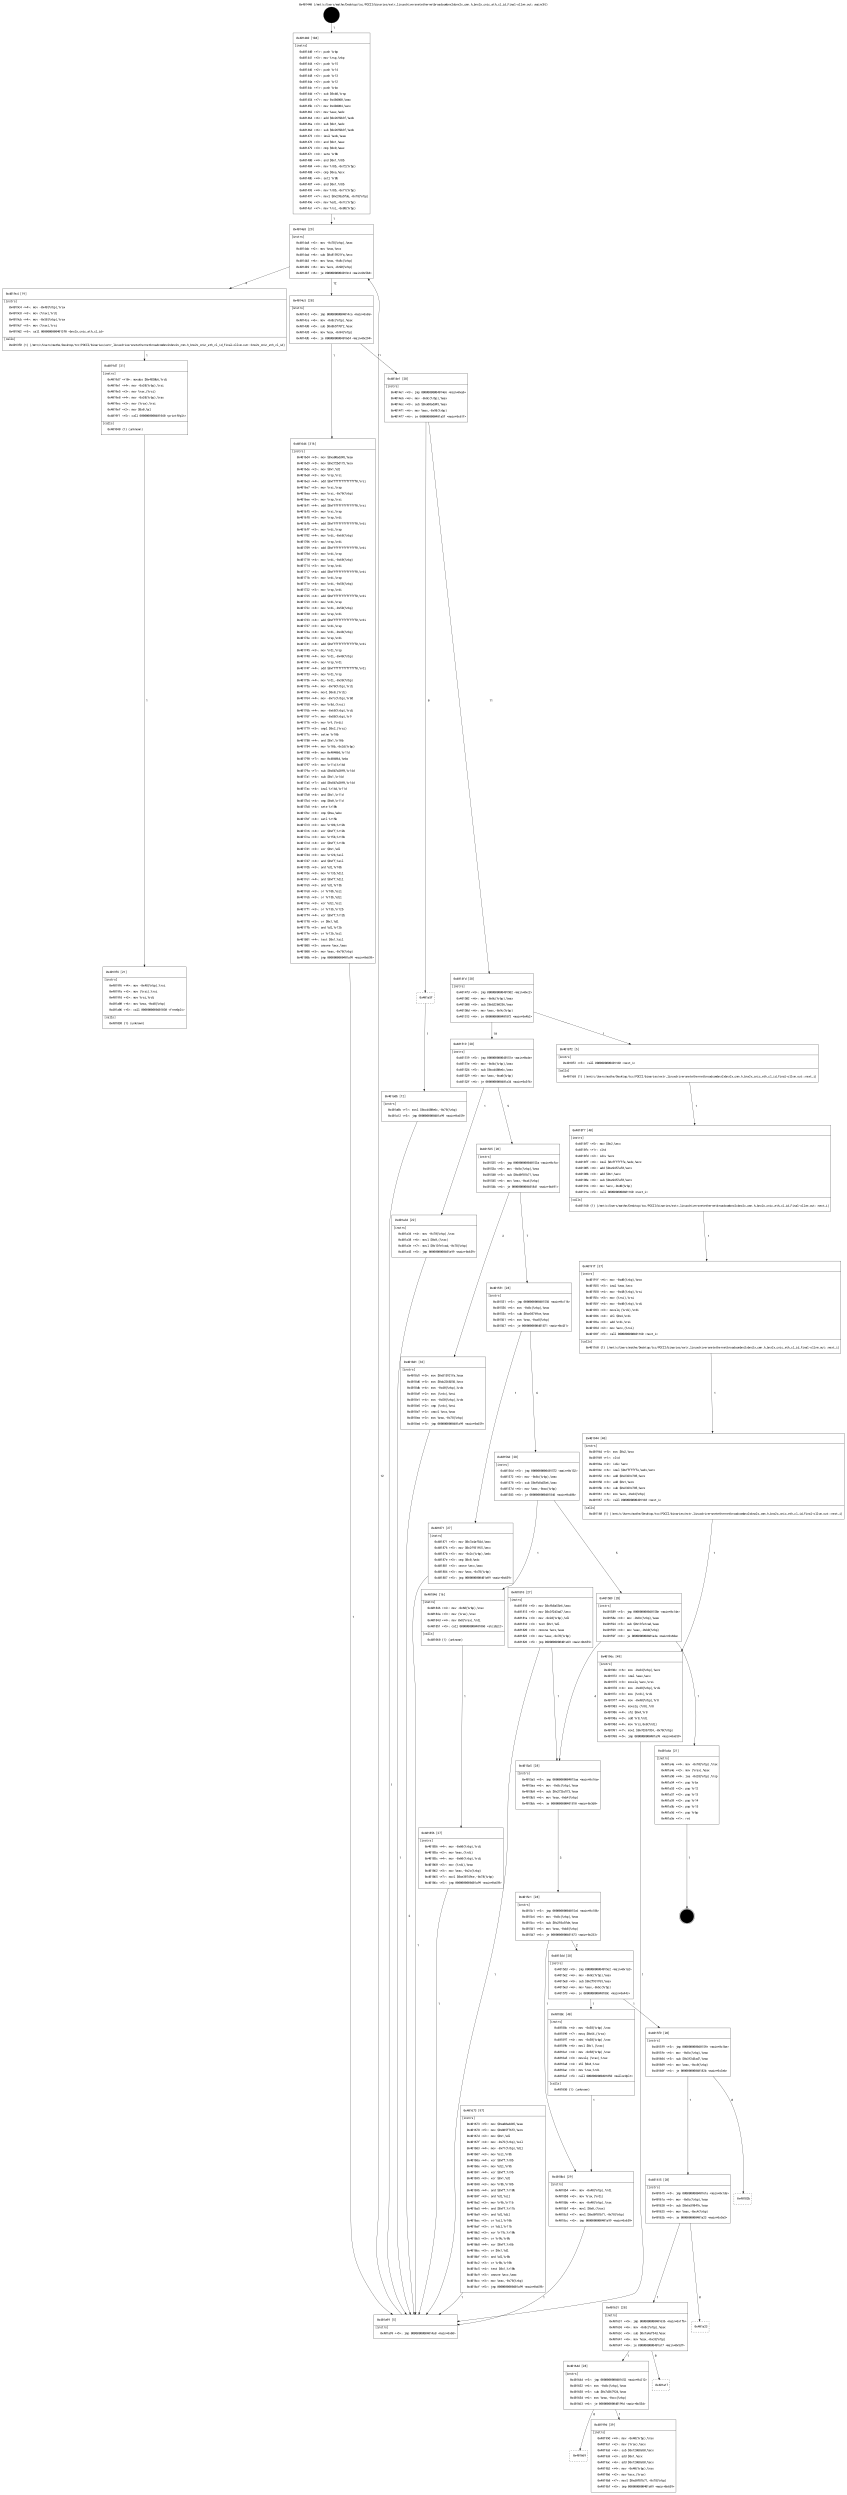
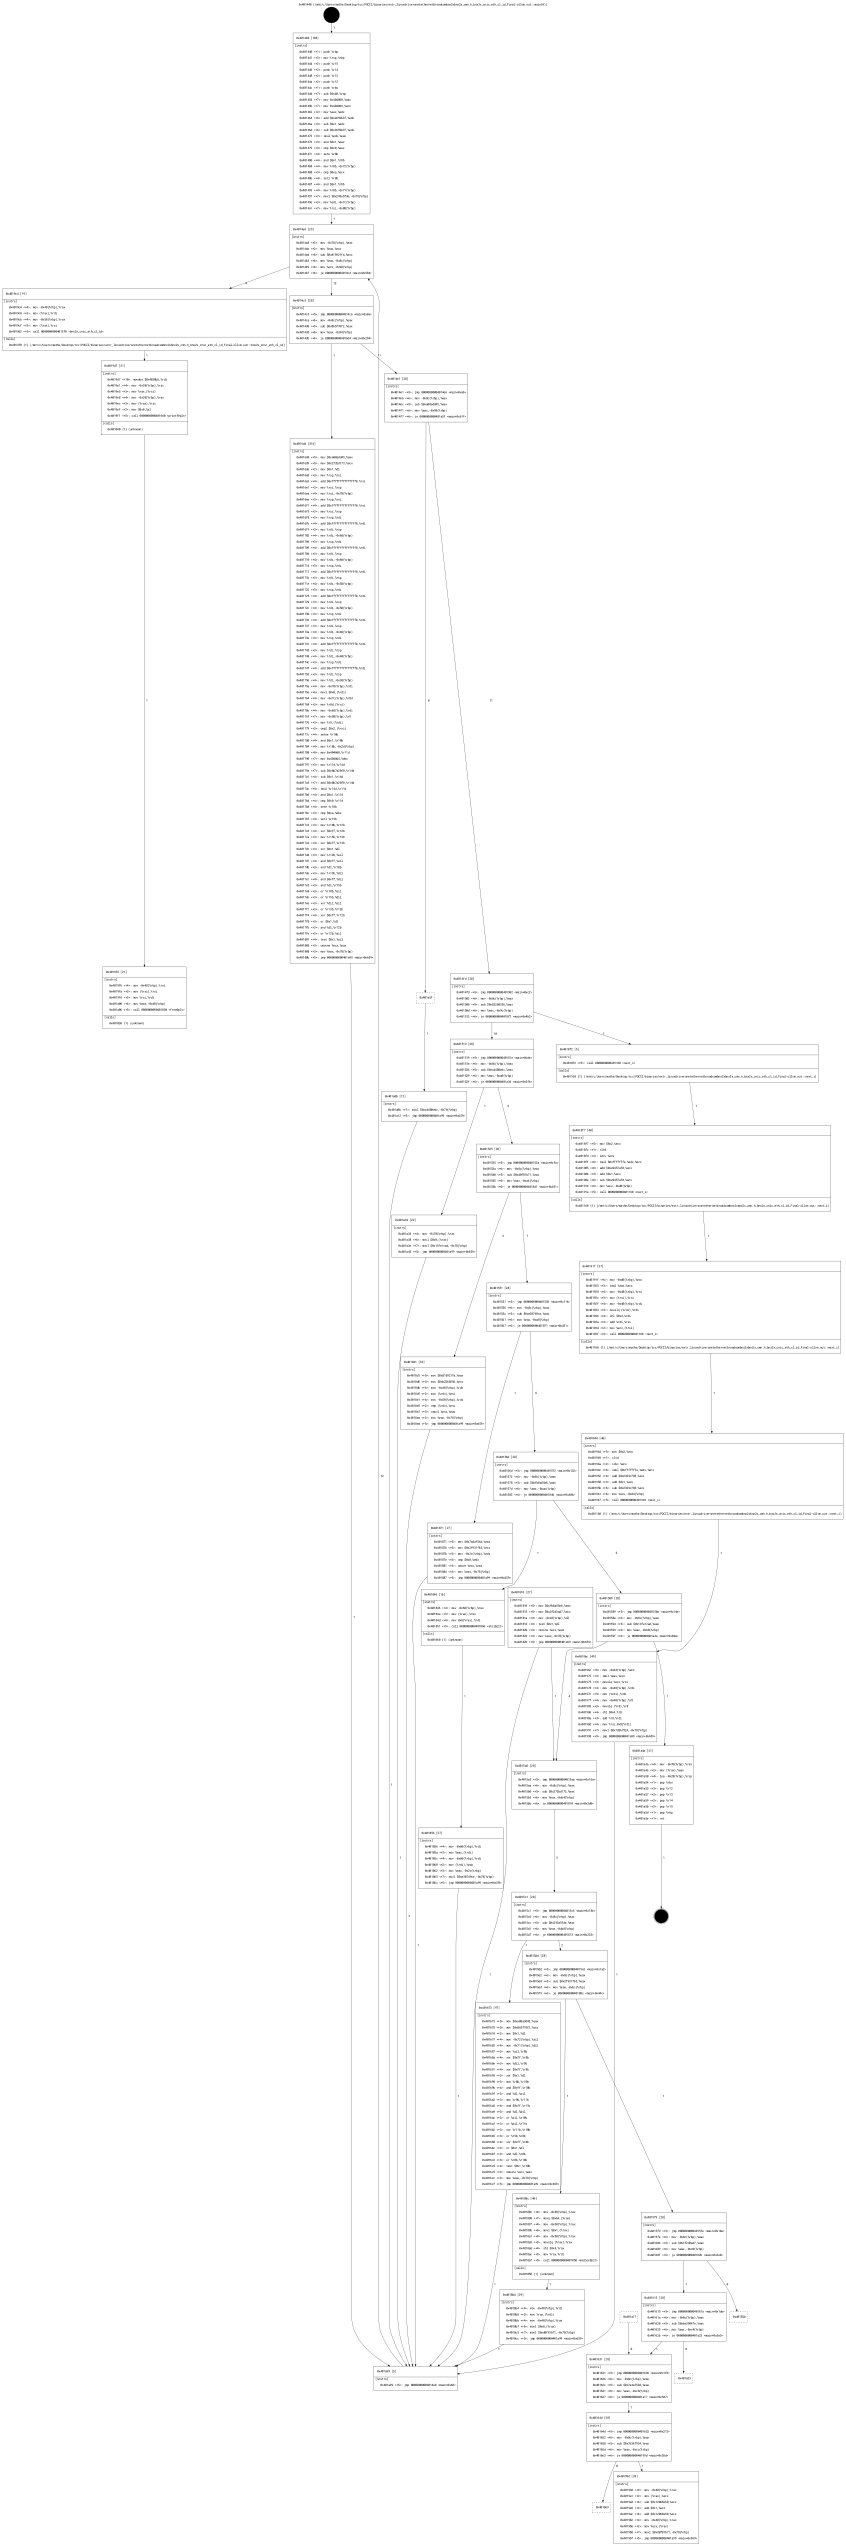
(545, 2058) -> (515, 1969)
(655, 2364) -> (629, 2337)
